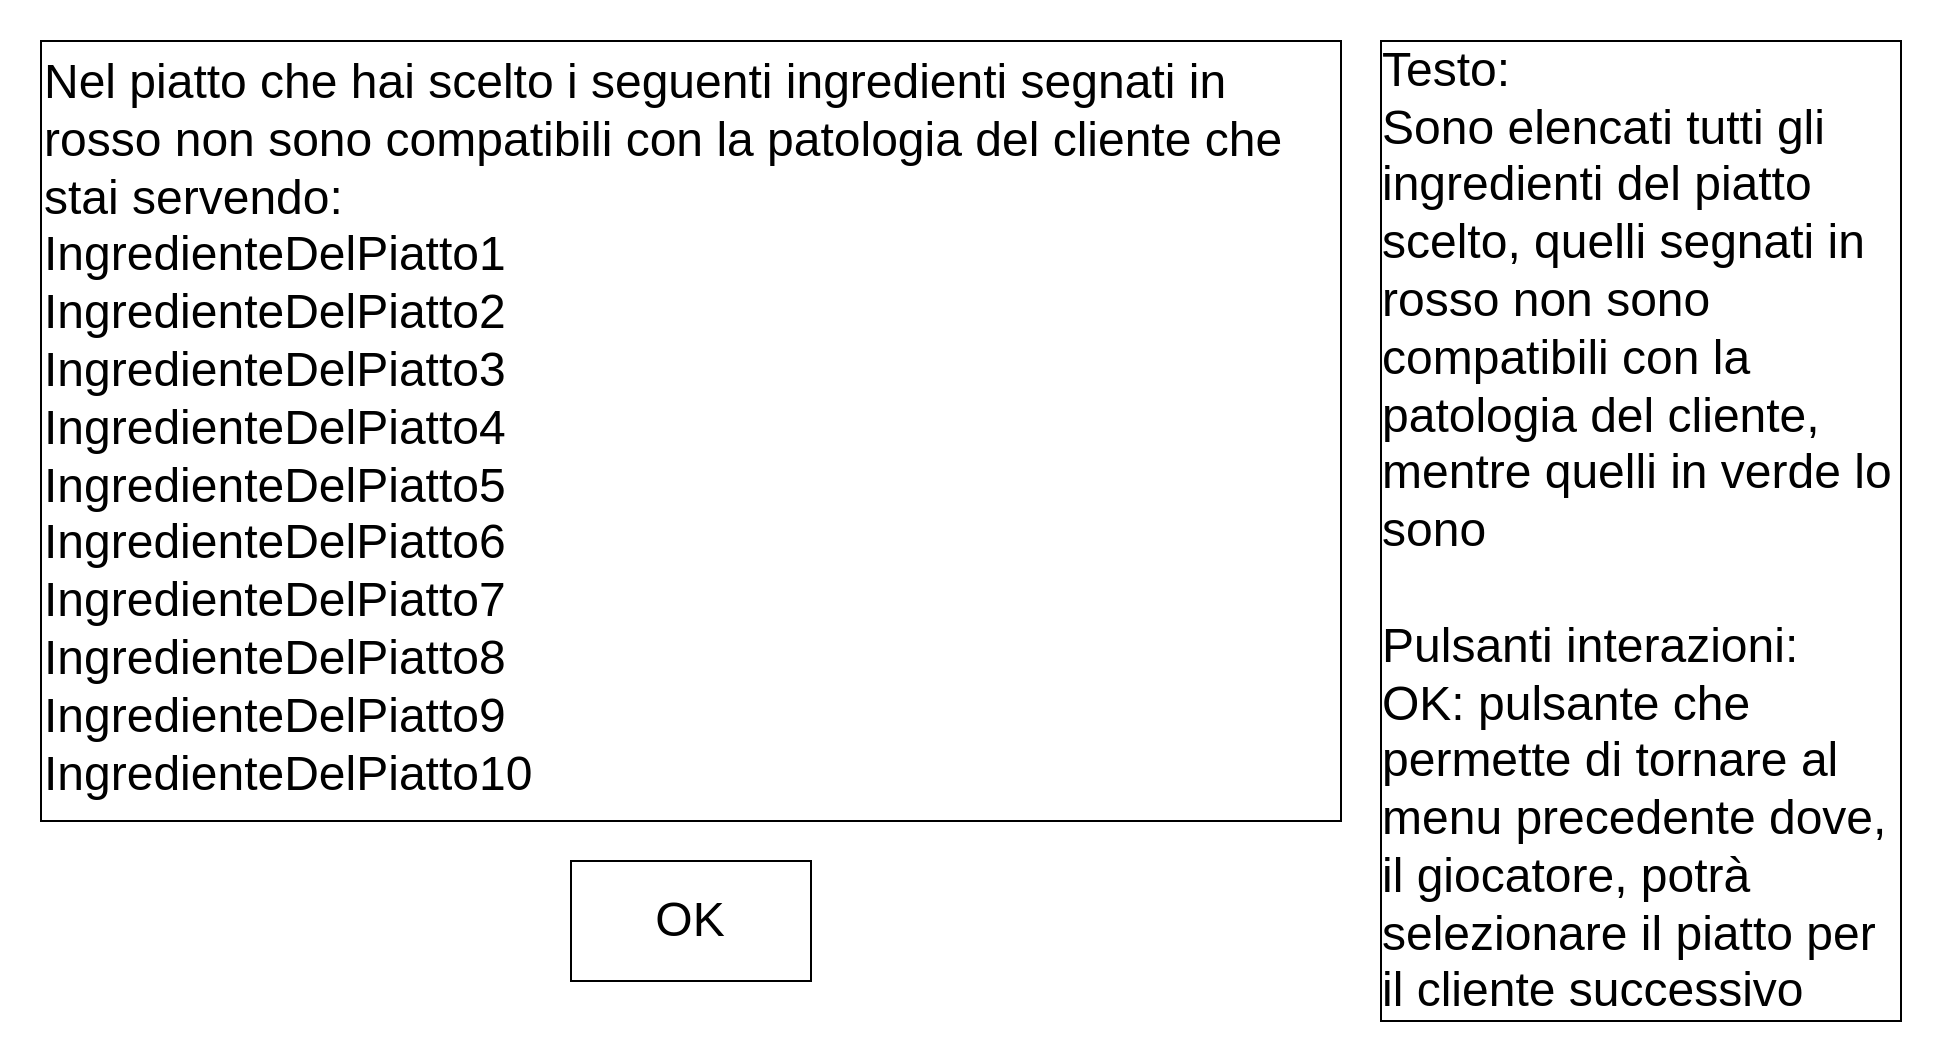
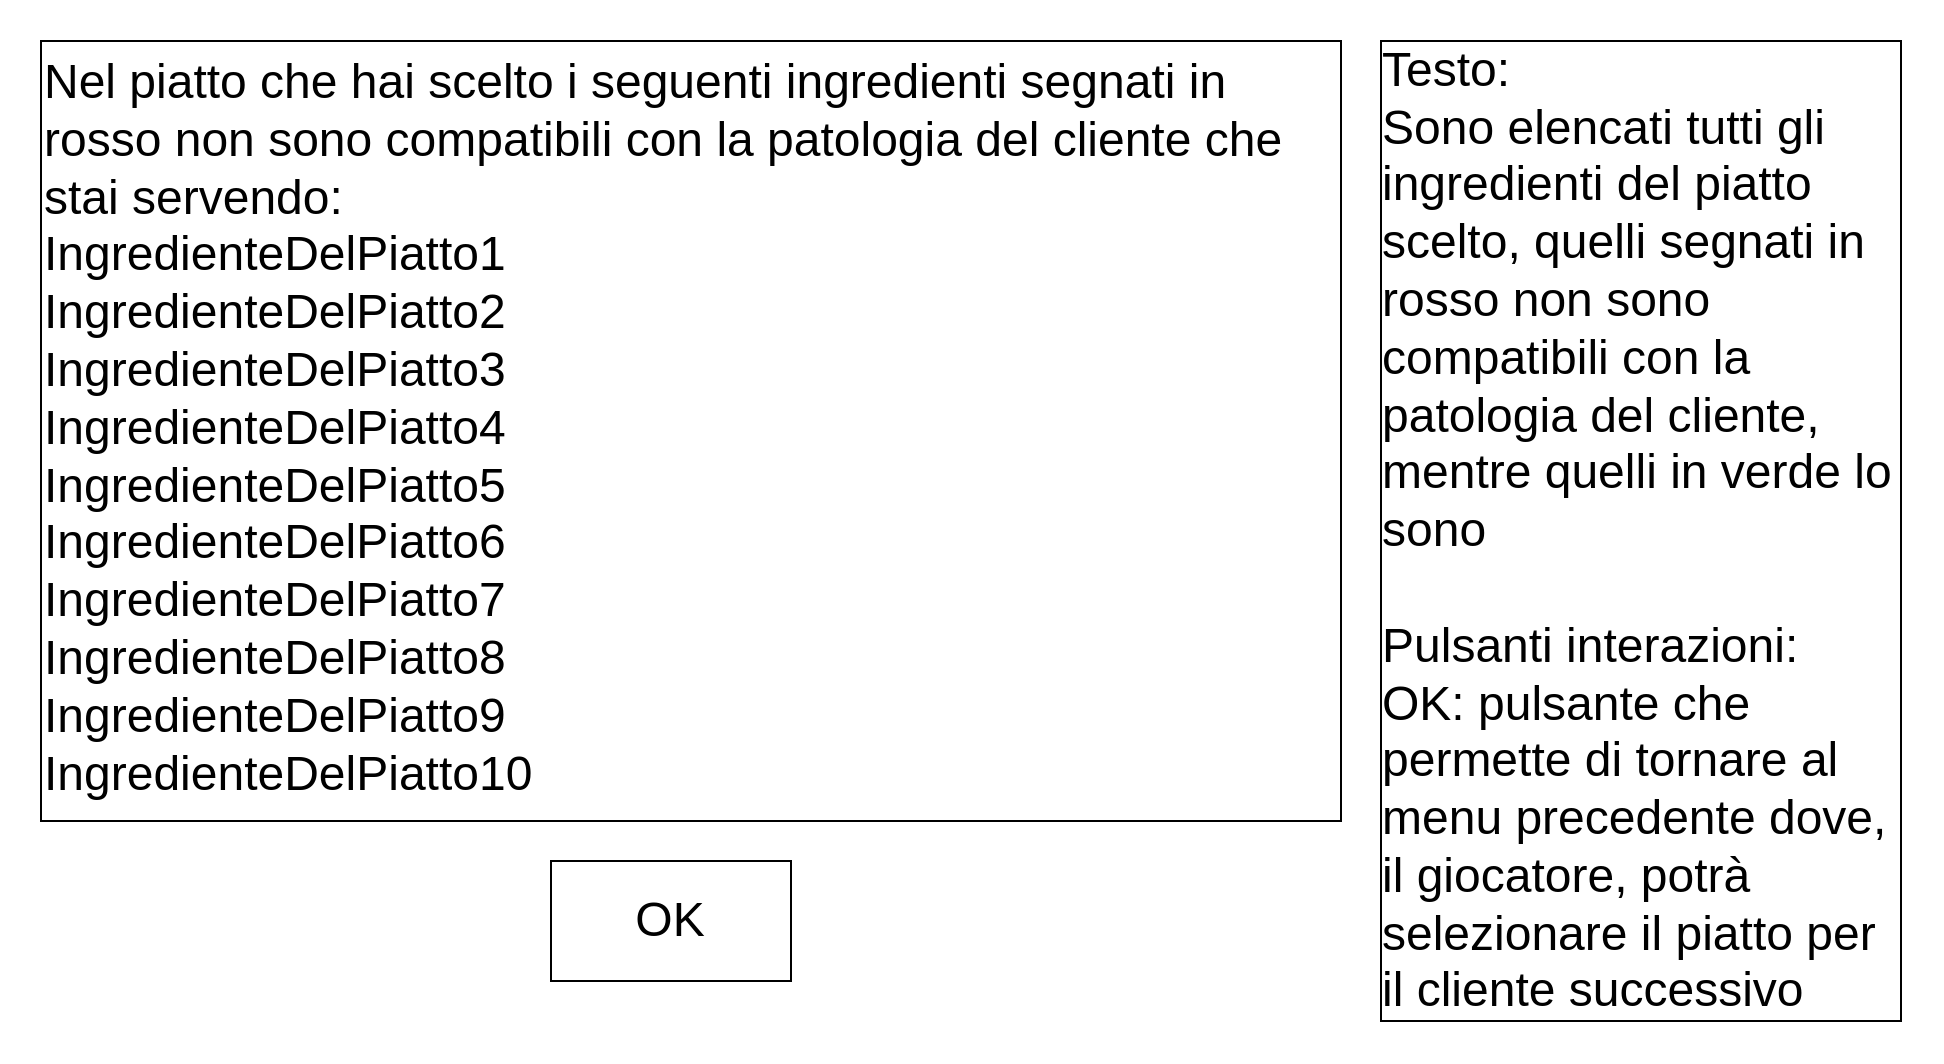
(691, 921) -> (671, 921)
